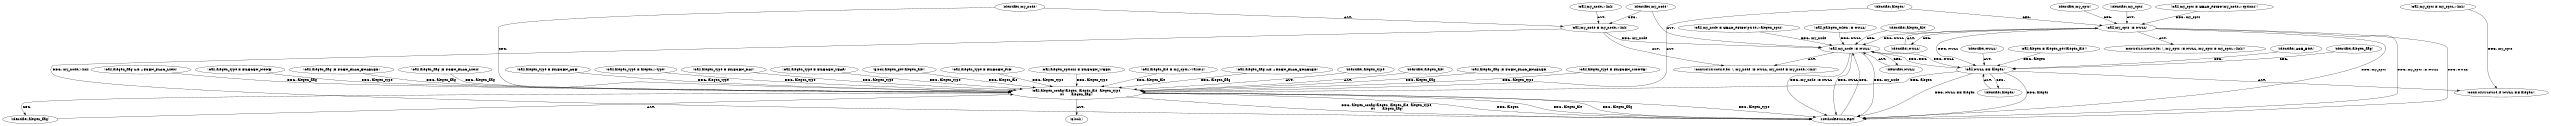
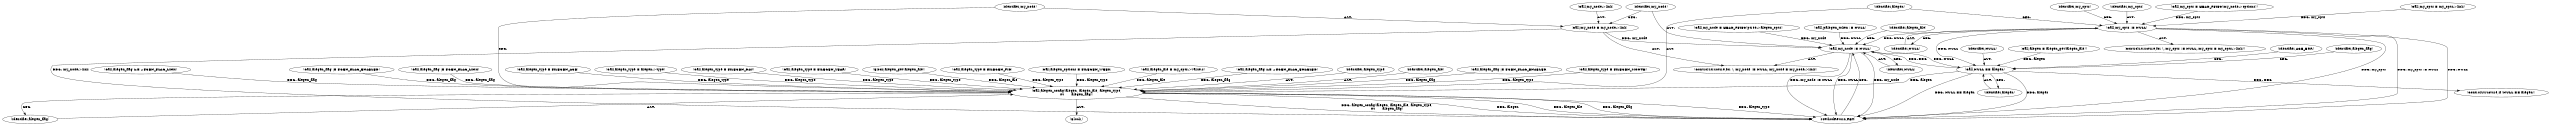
(2488, 44) -> (2281, 18)
(240, 70) -> none
(2263, 80) -> (2263, 80)
